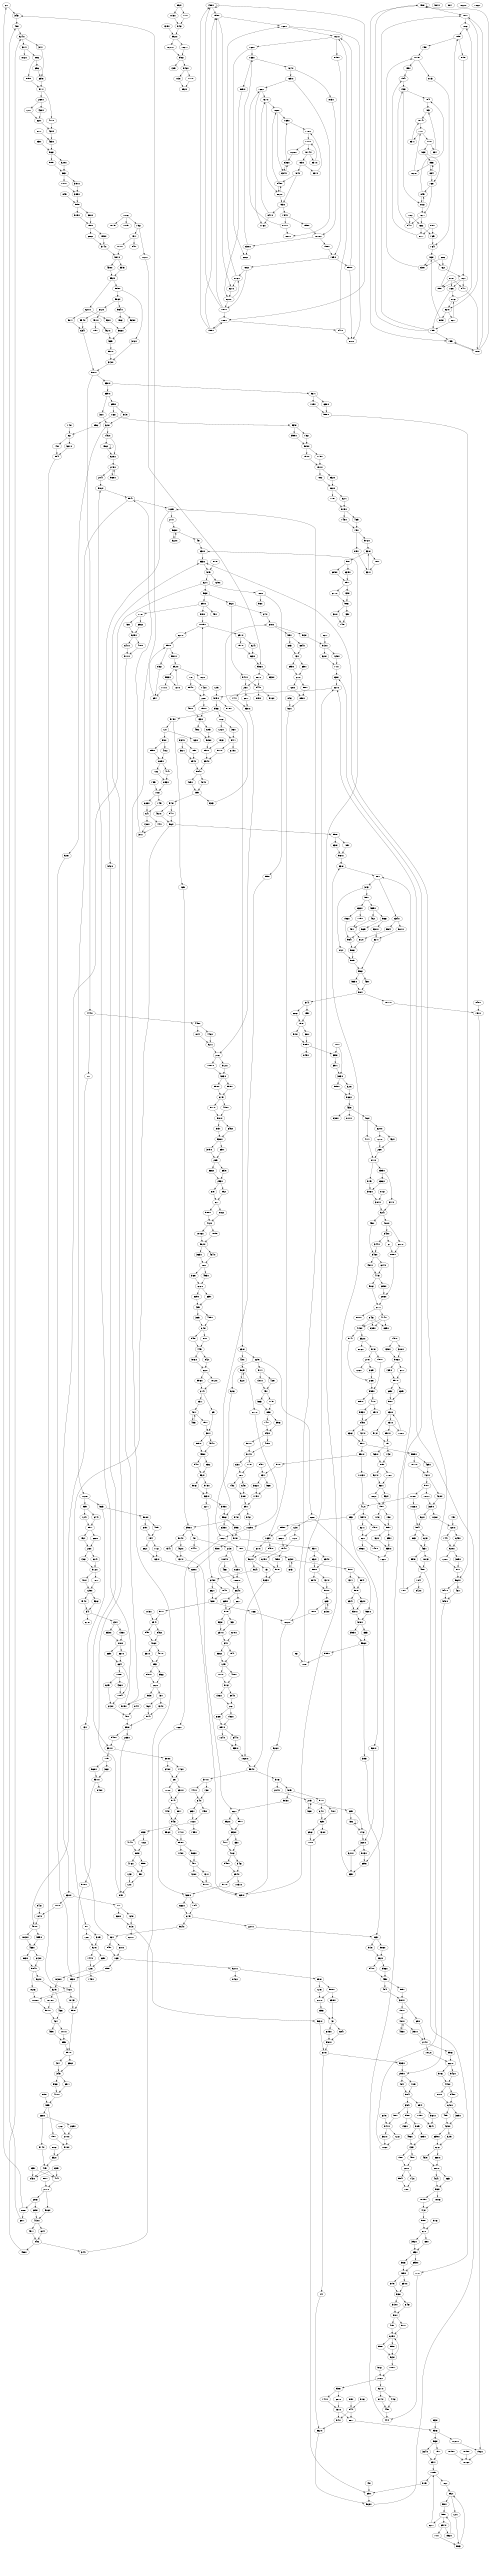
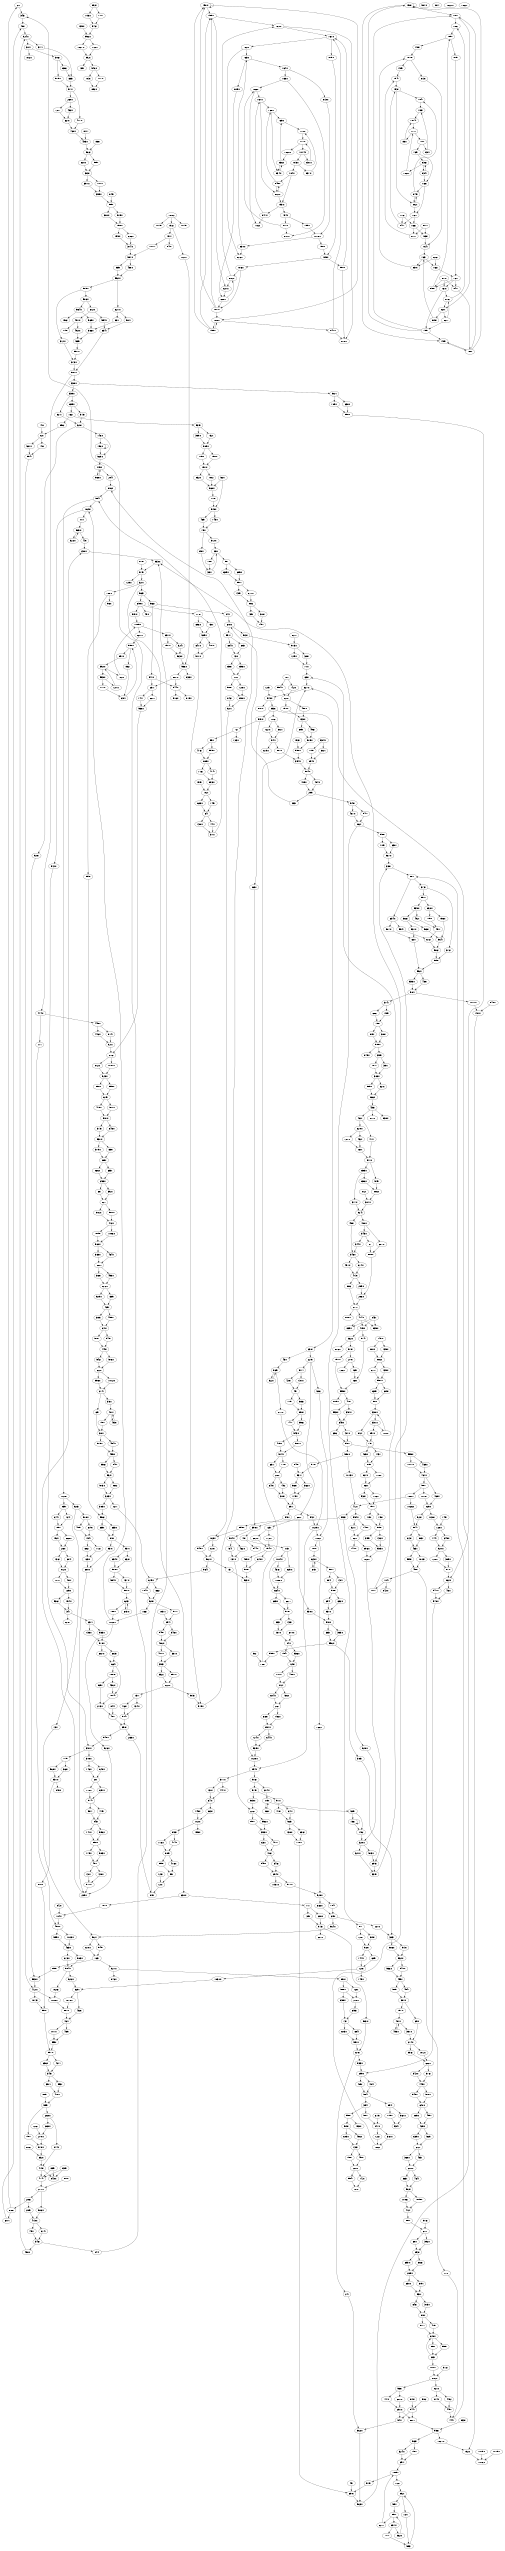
(338, 493) -> (218, 482)
(336, 1049) -> (377, 1060)
